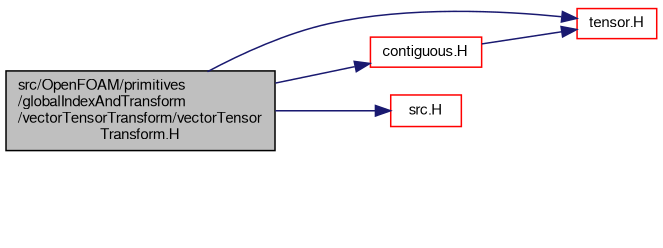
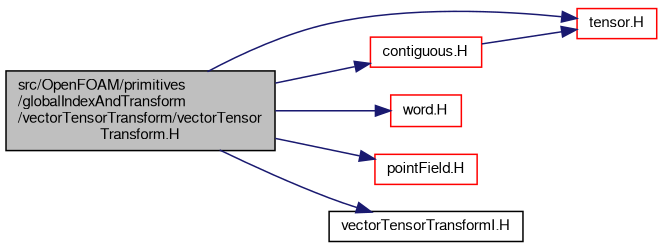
(426, 111) -> (426, 111)
none -> (426, 169)
none -> (426, 226)
